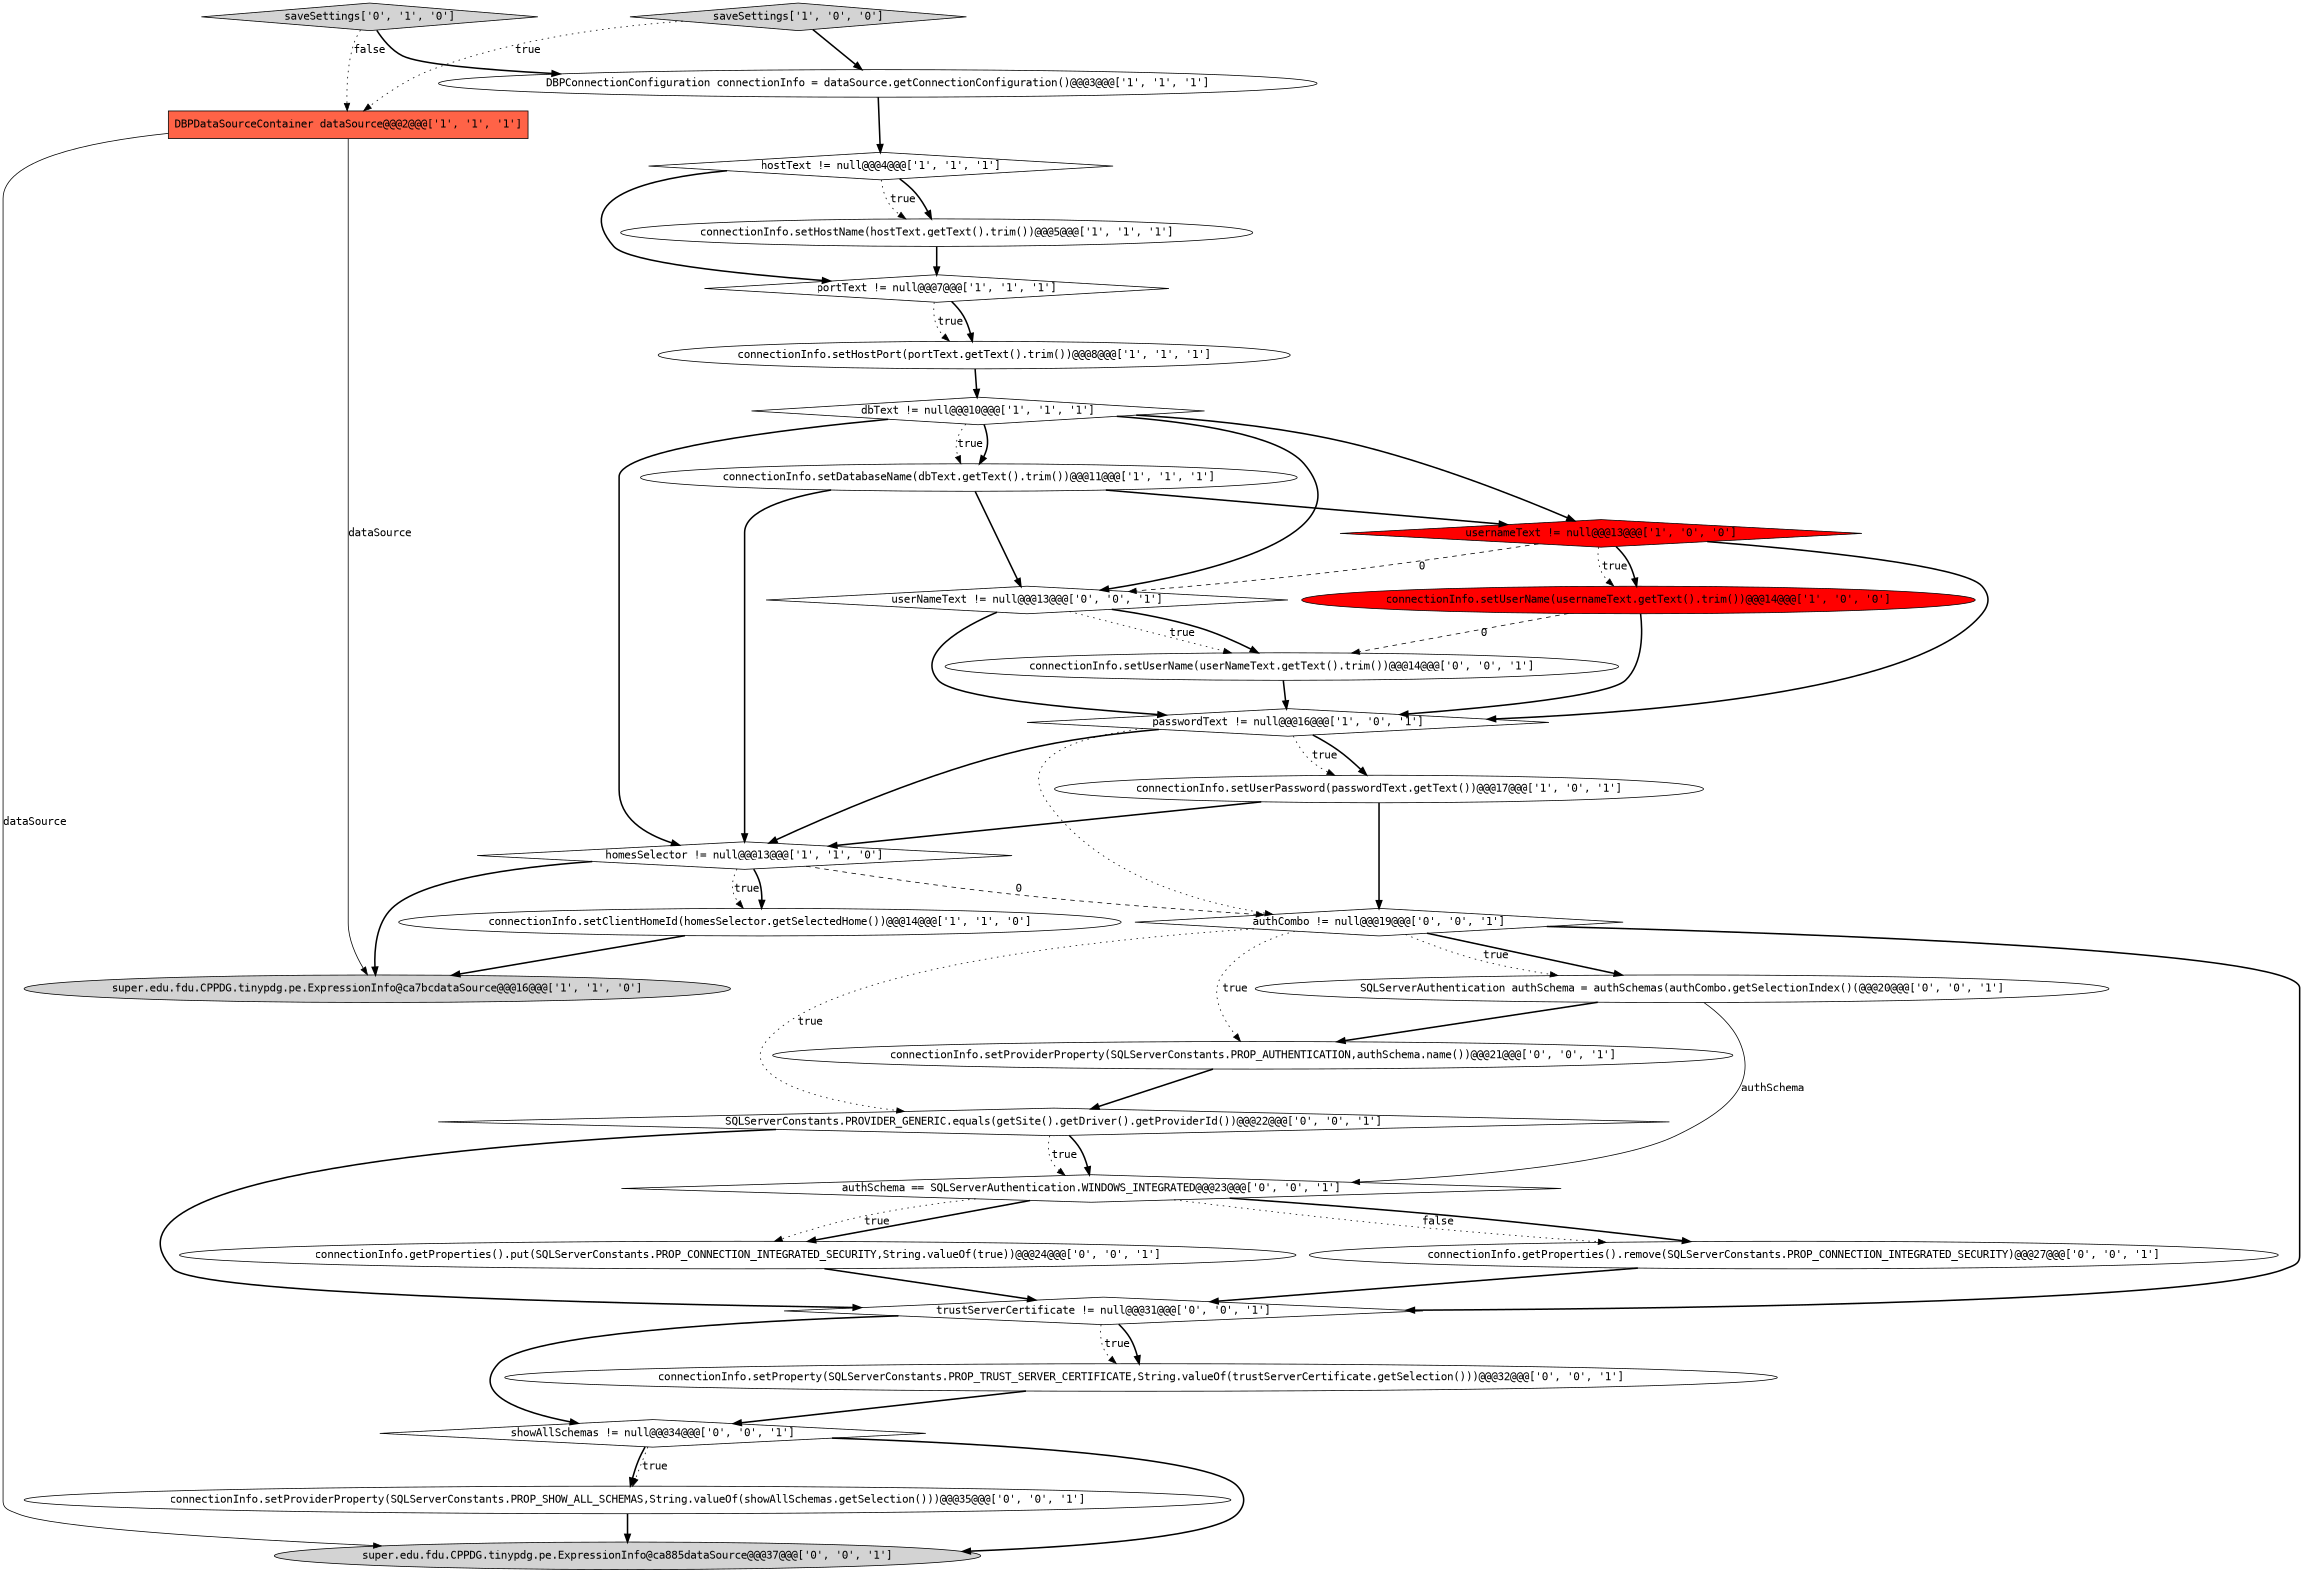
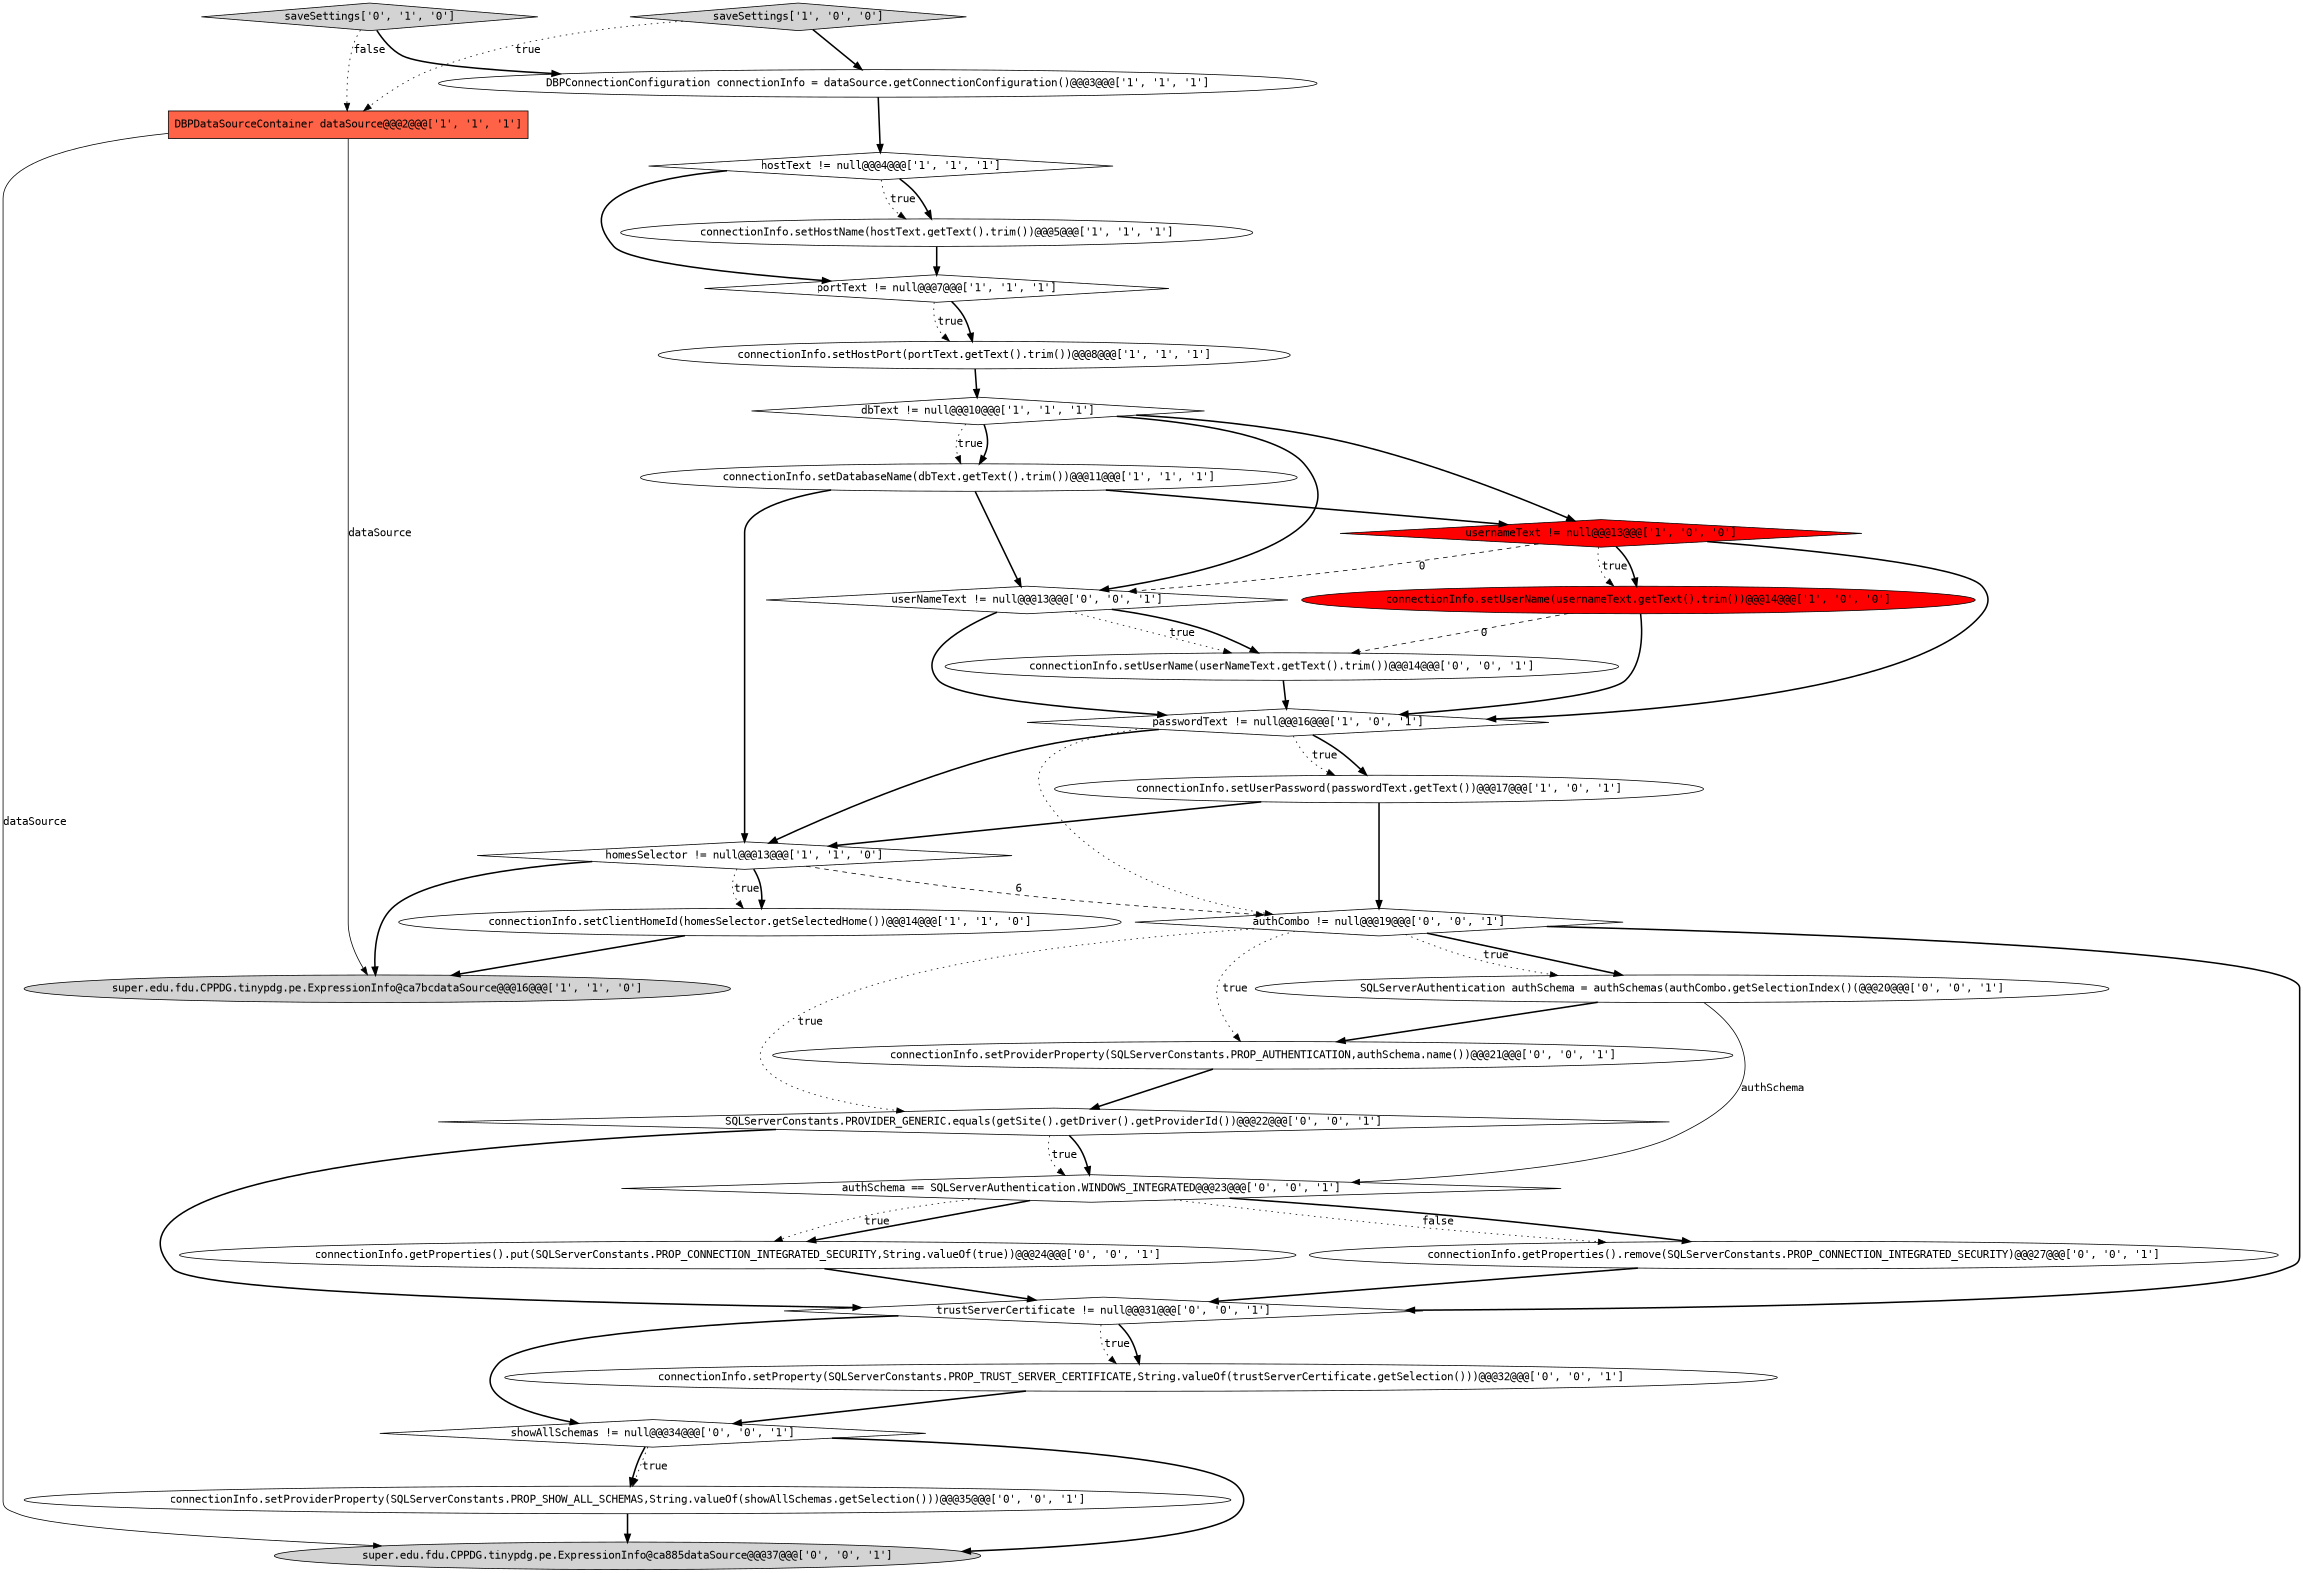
(619, 534) -> none
(1019, 889) -> (1019, 889)
